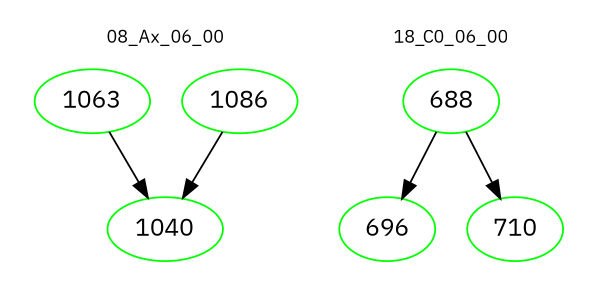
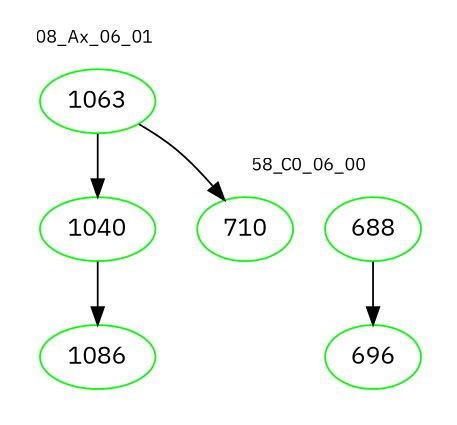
(166, 38) -> (95, 38)
(451, 38) -> (309, 166)
(207, 157) -> (98, 284)
(479, 157) -> (195, 166)
